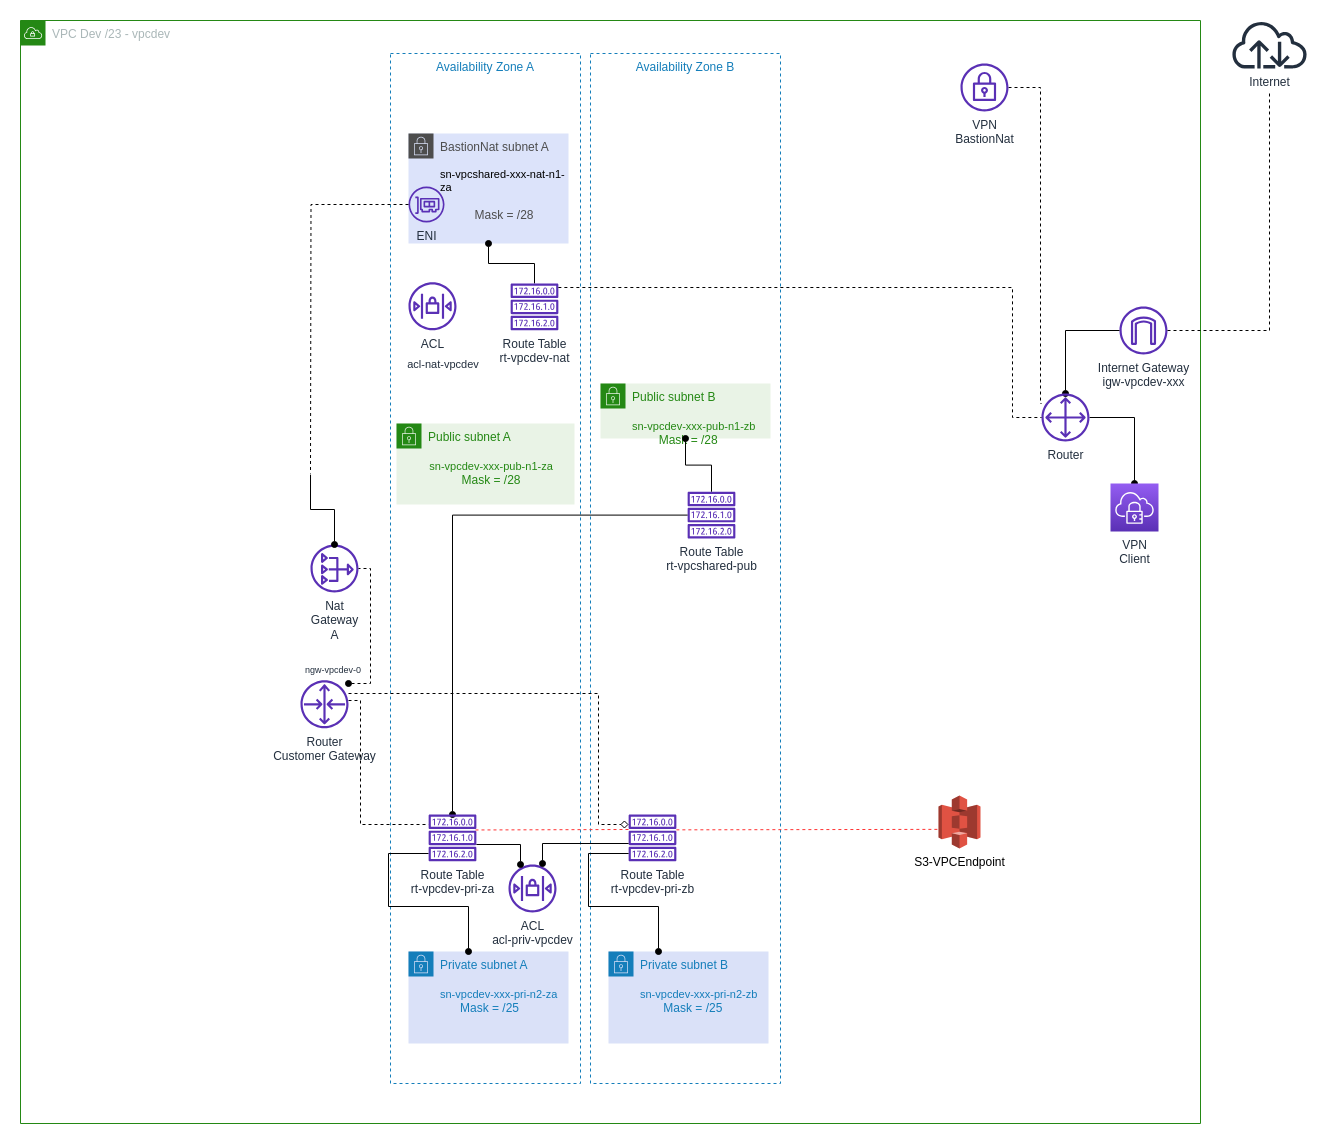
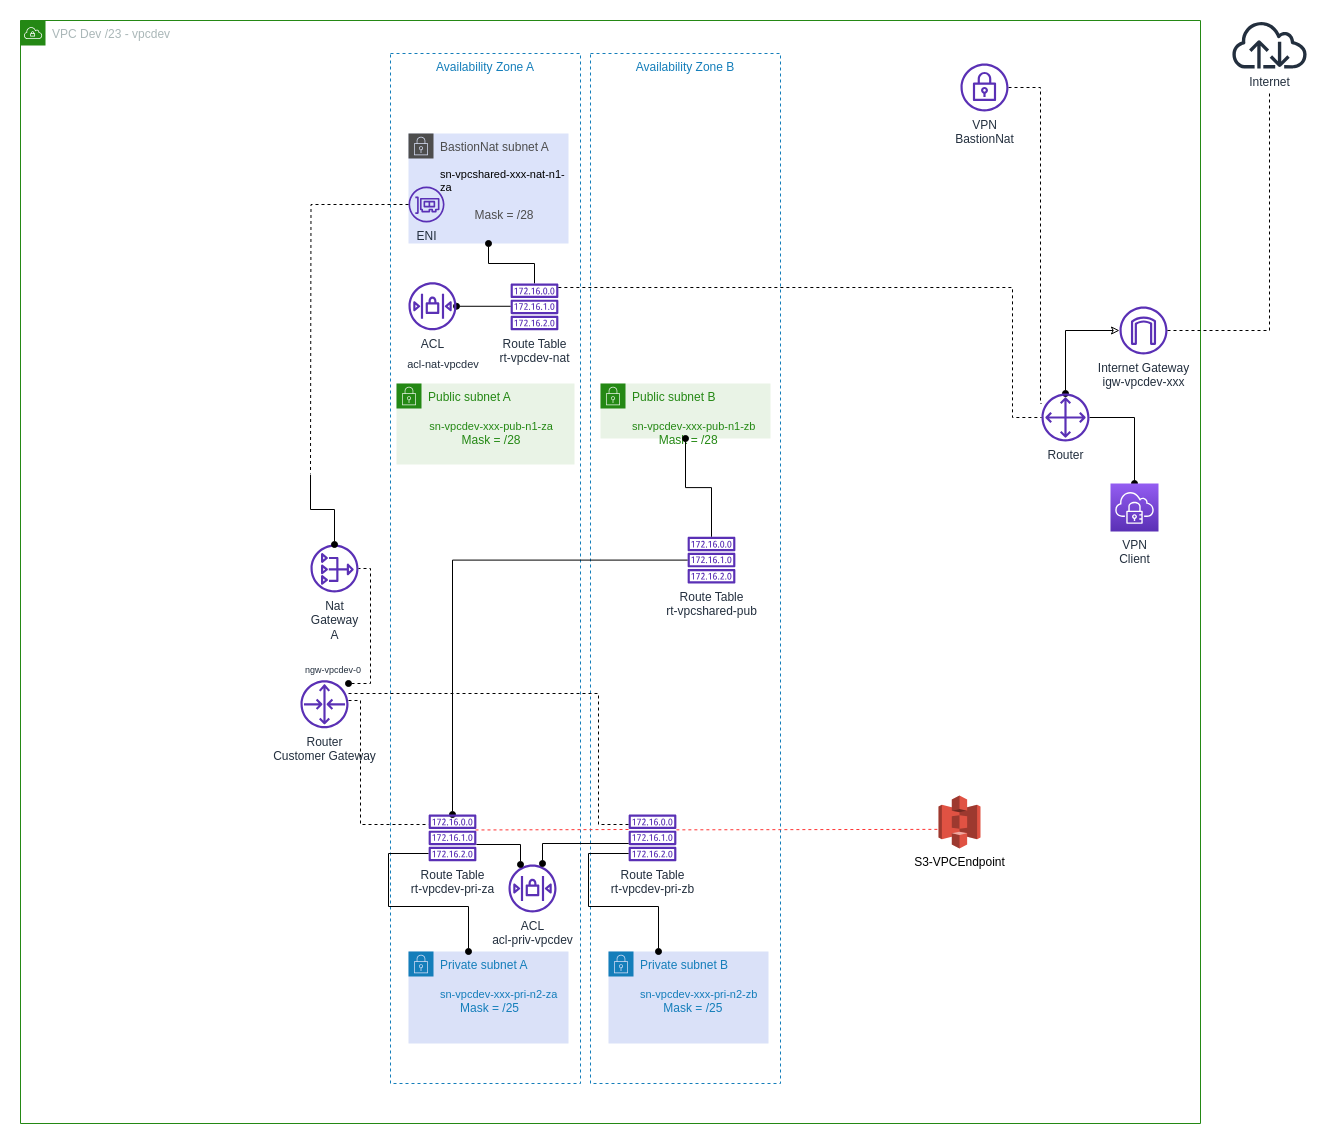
none -> (485, 306)
(1114, 331) -> (1111, 331)
(486, 464) -> (486, 424)
(712, 515) -> (712, 560)
(620, 825) -> (624, 825)
